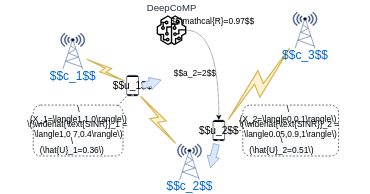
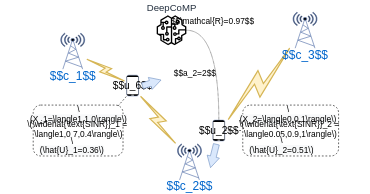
(133, 86) -> (133, 86)
(219, 114) -> (219, 116)
